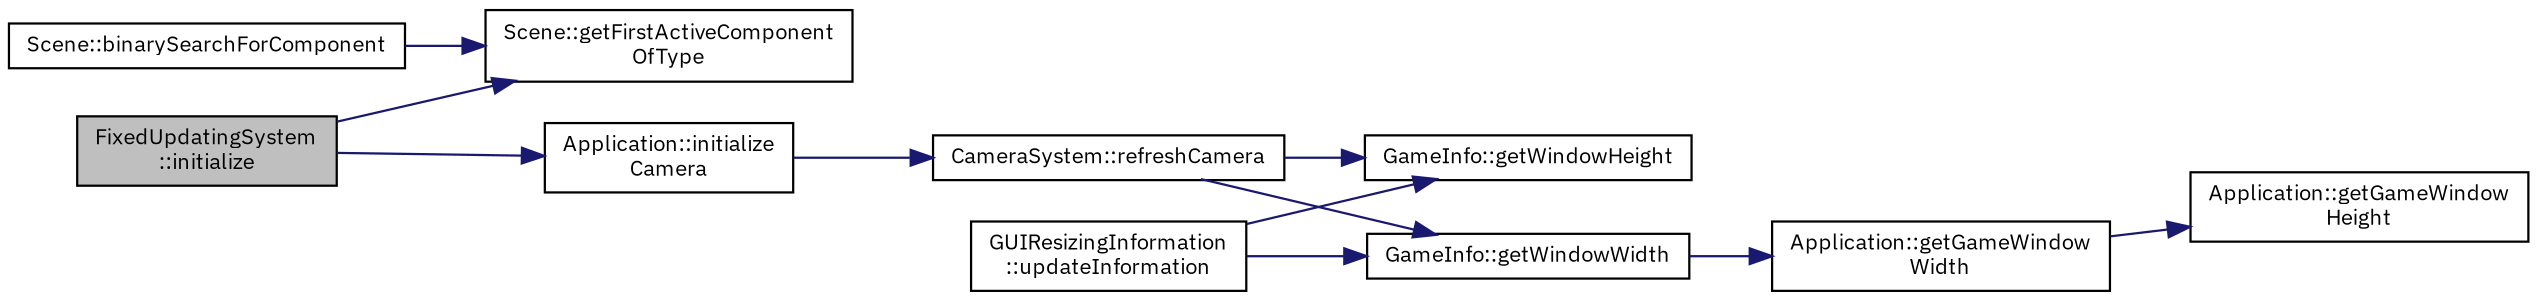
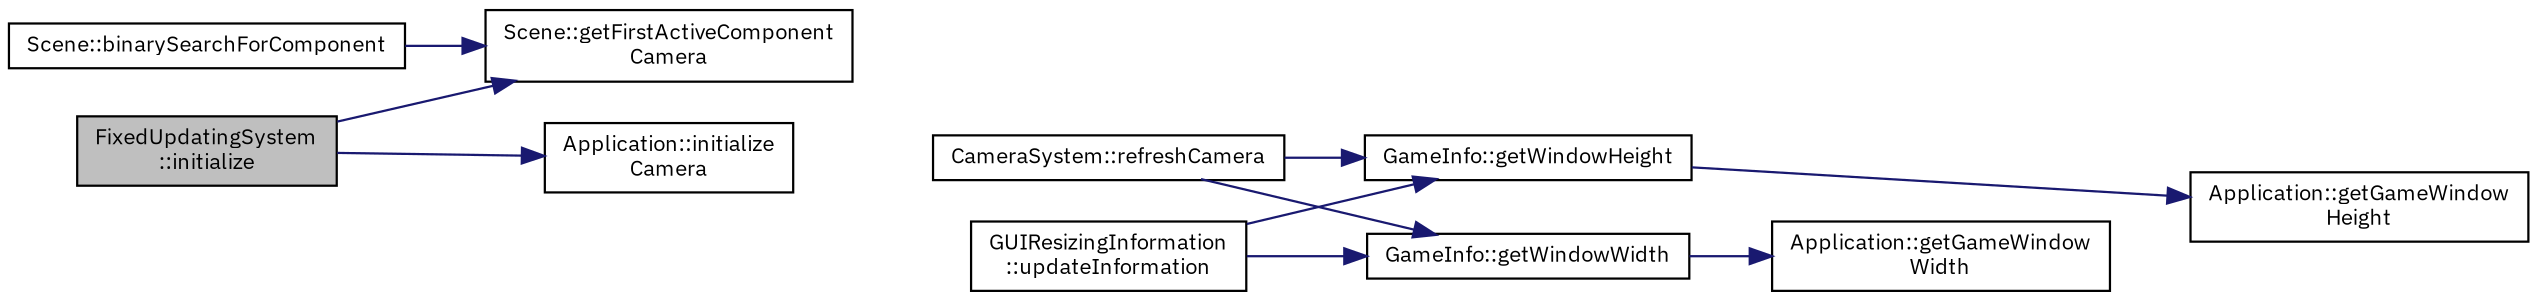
(669, 46) -> (669, 46)
(852, 158) -> none
(2139, 233) -> (1930, 182)
